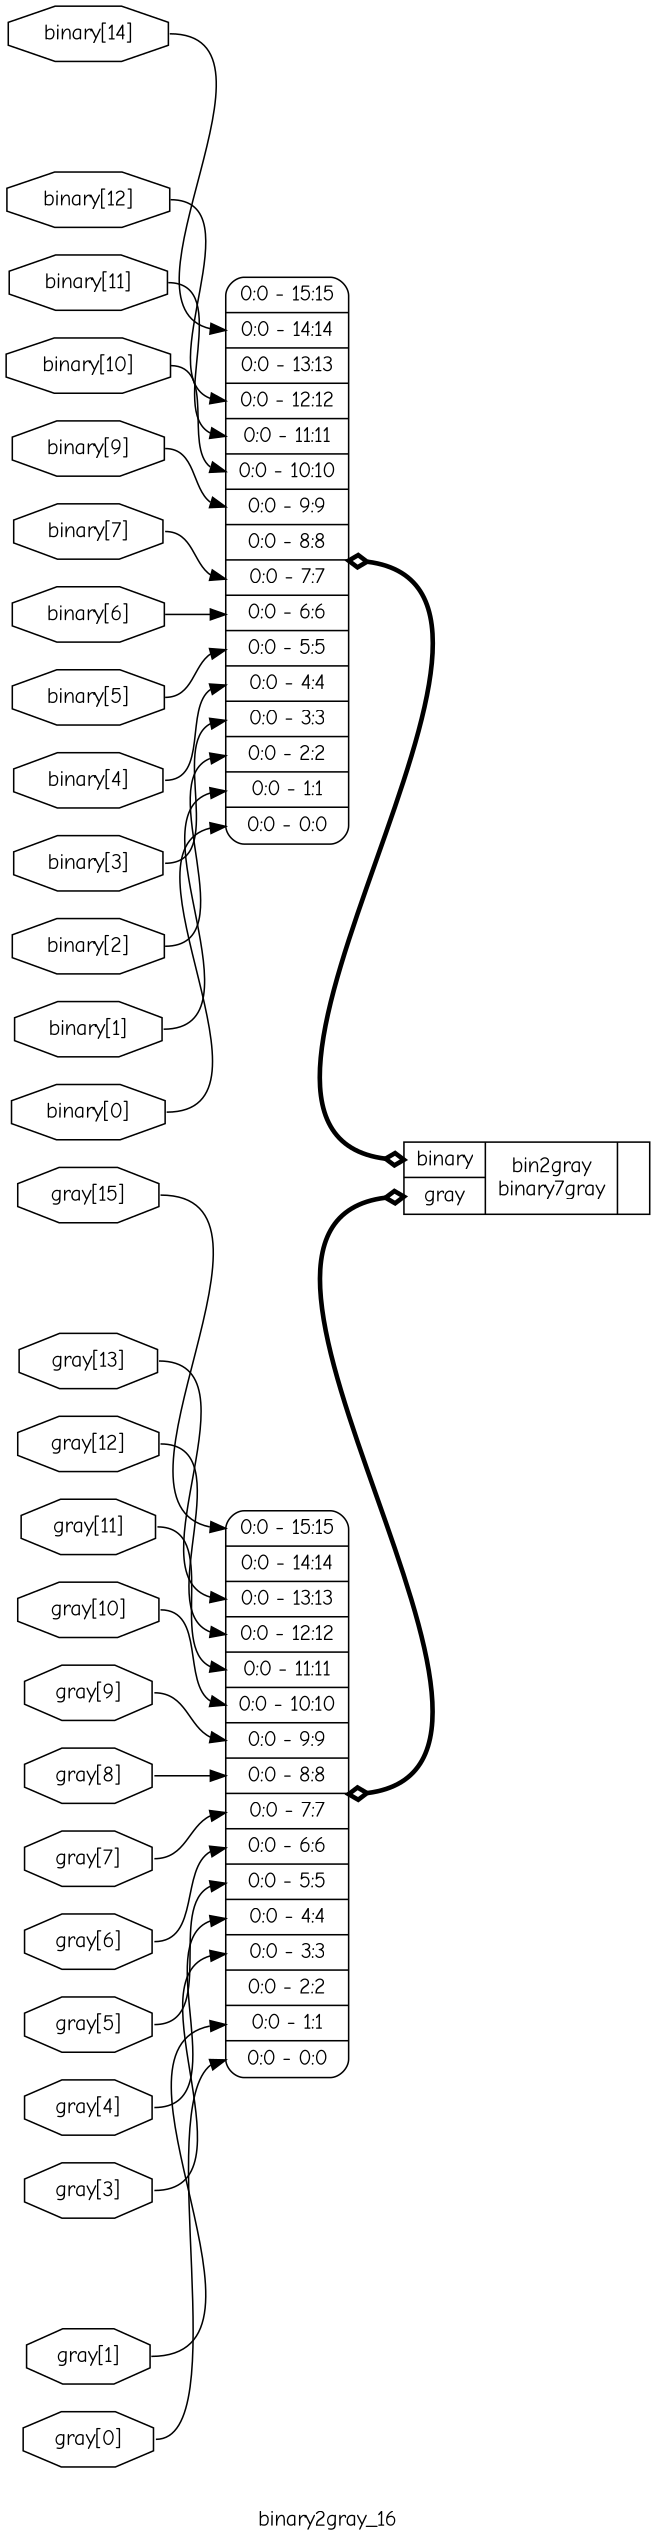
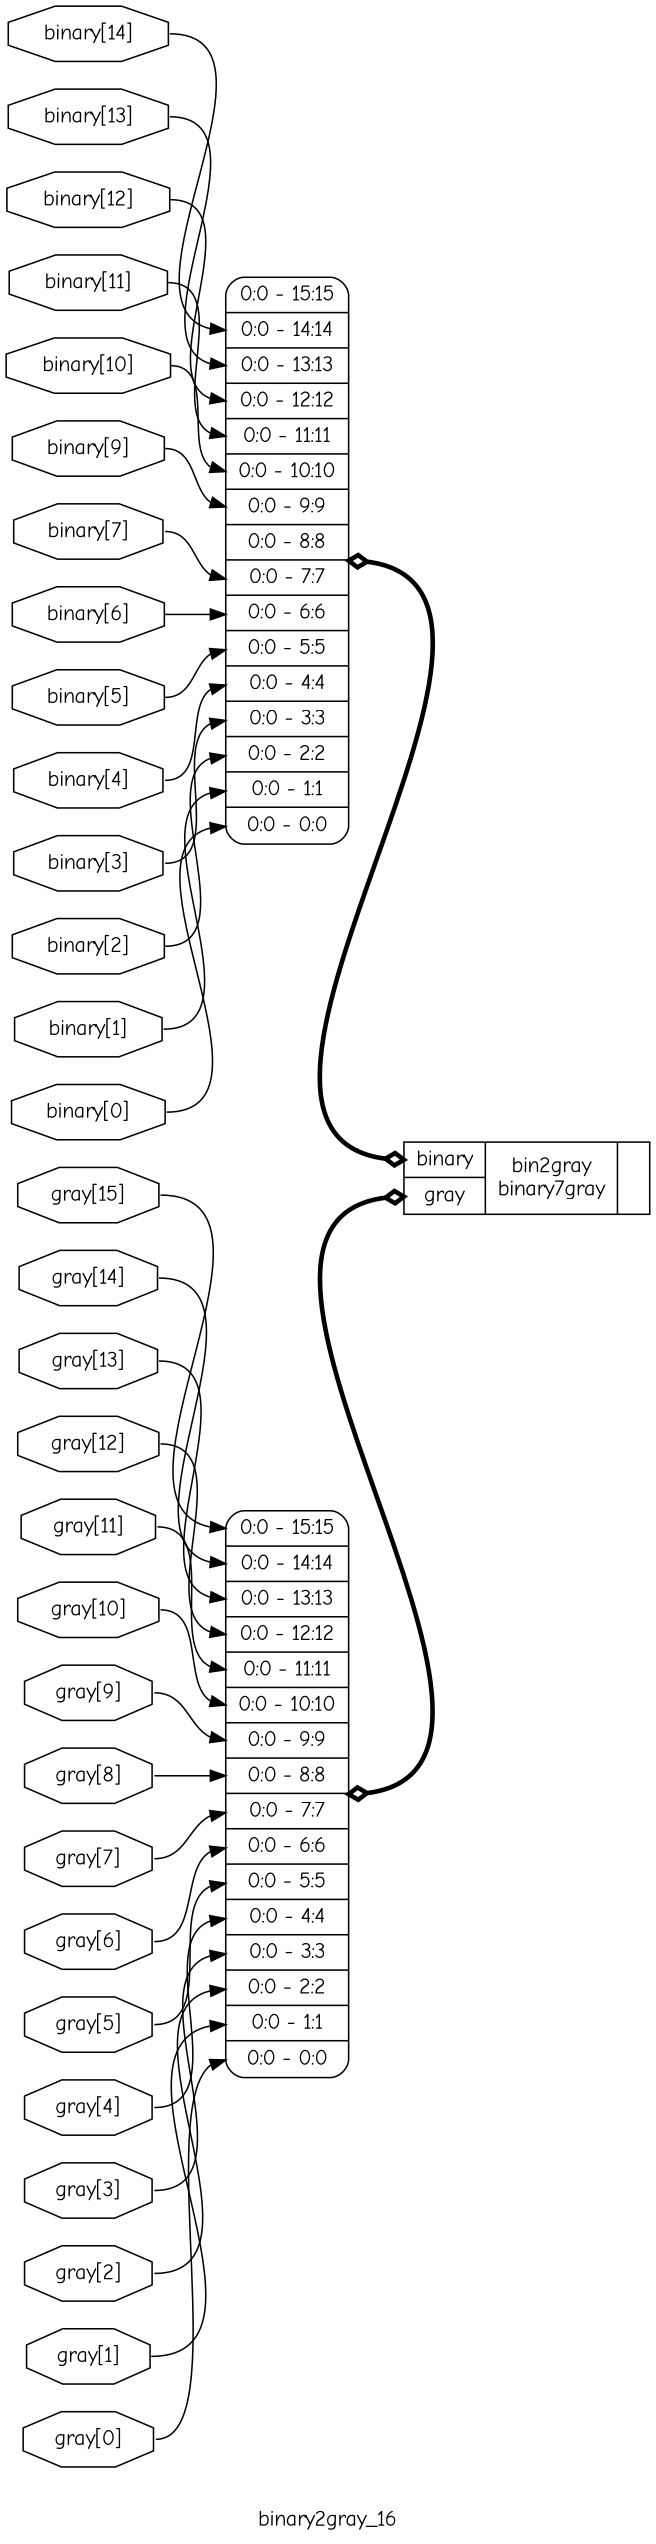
none -> (88, 117)
none -> (88, 1278)
none -> (88, 2273)
